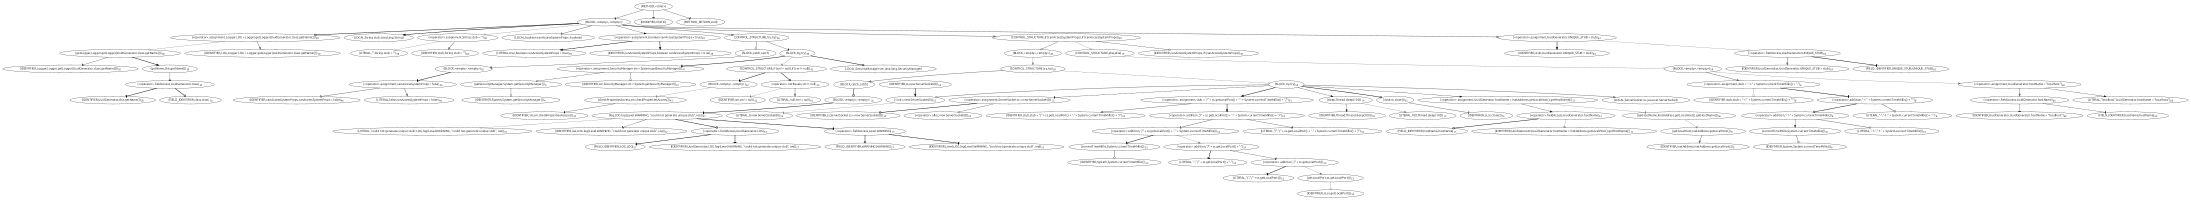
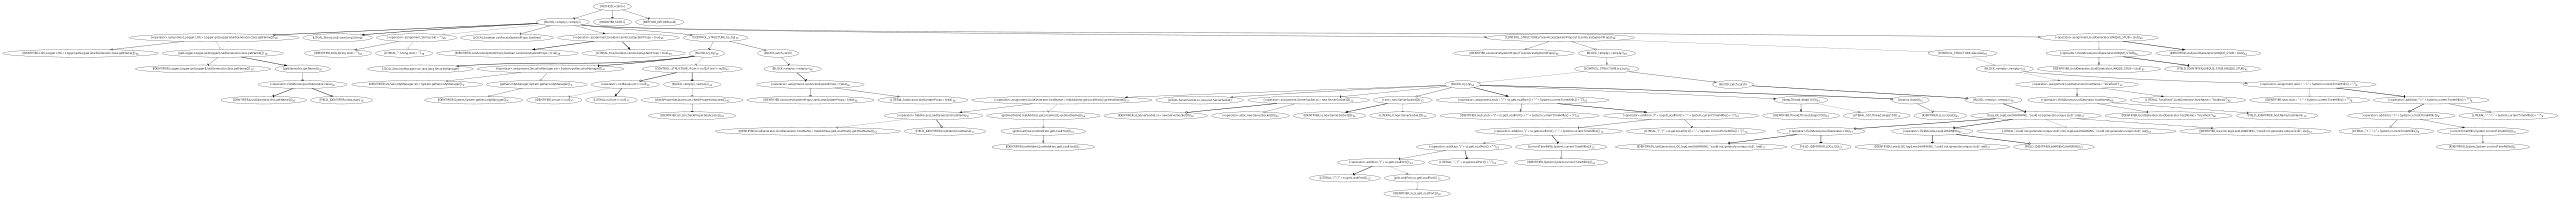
(795, 91) -> (619, 91)
(915, 91) -> (1368, 108)
